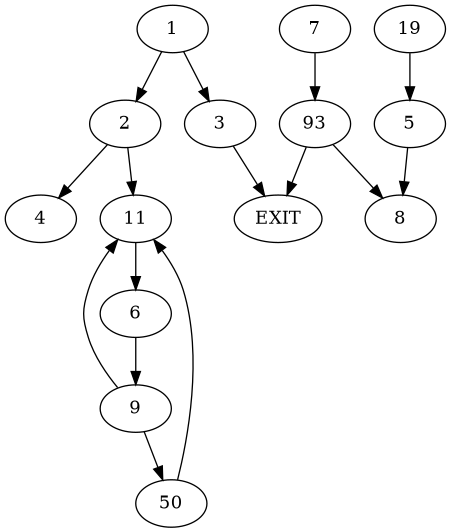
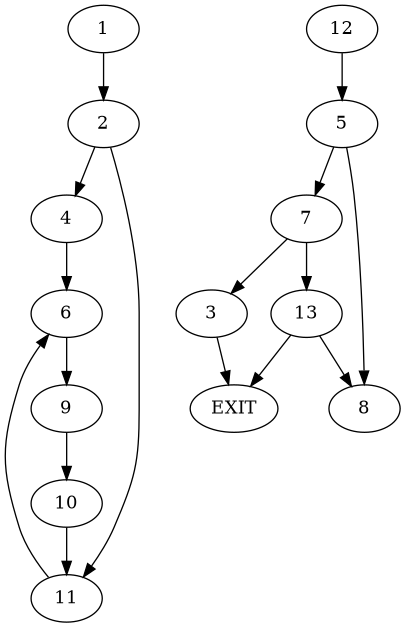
(410, 29) -> (342, 29)
(193, 71) -> (264, 262)
(315, 124) -> (307, 314)
none -> (327, 165)
none -> (67, 260)
(84, 320) -> none
(171, 503) -> (67, 503)
